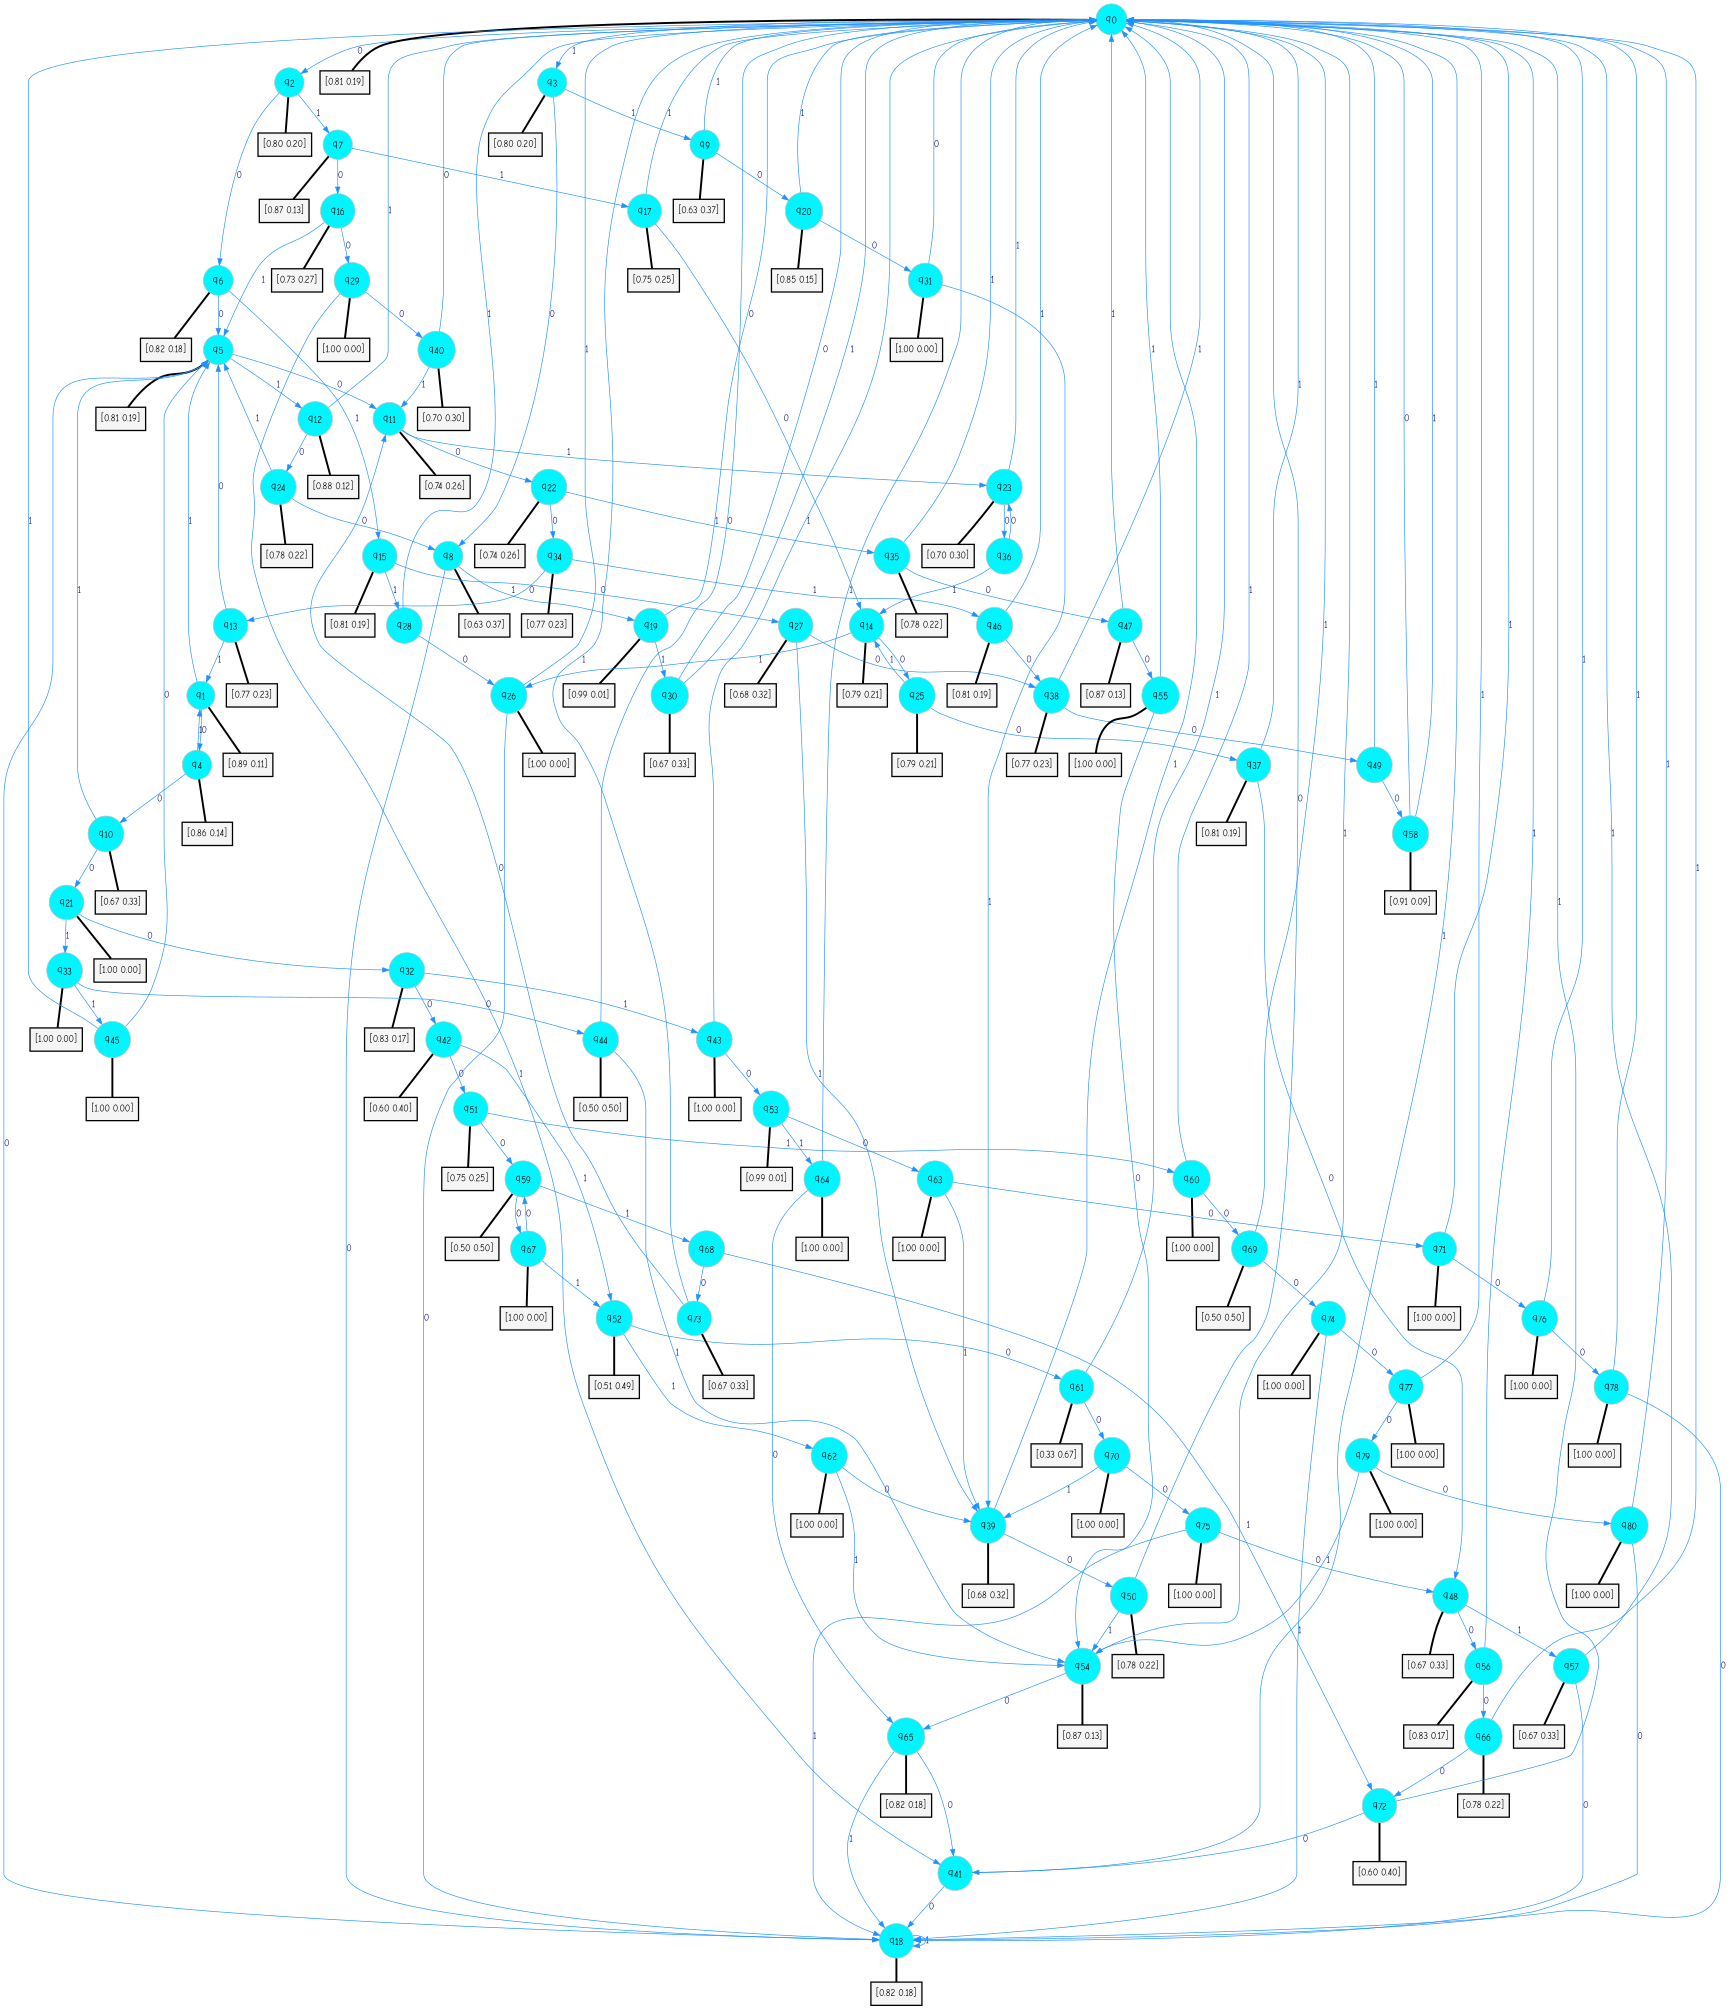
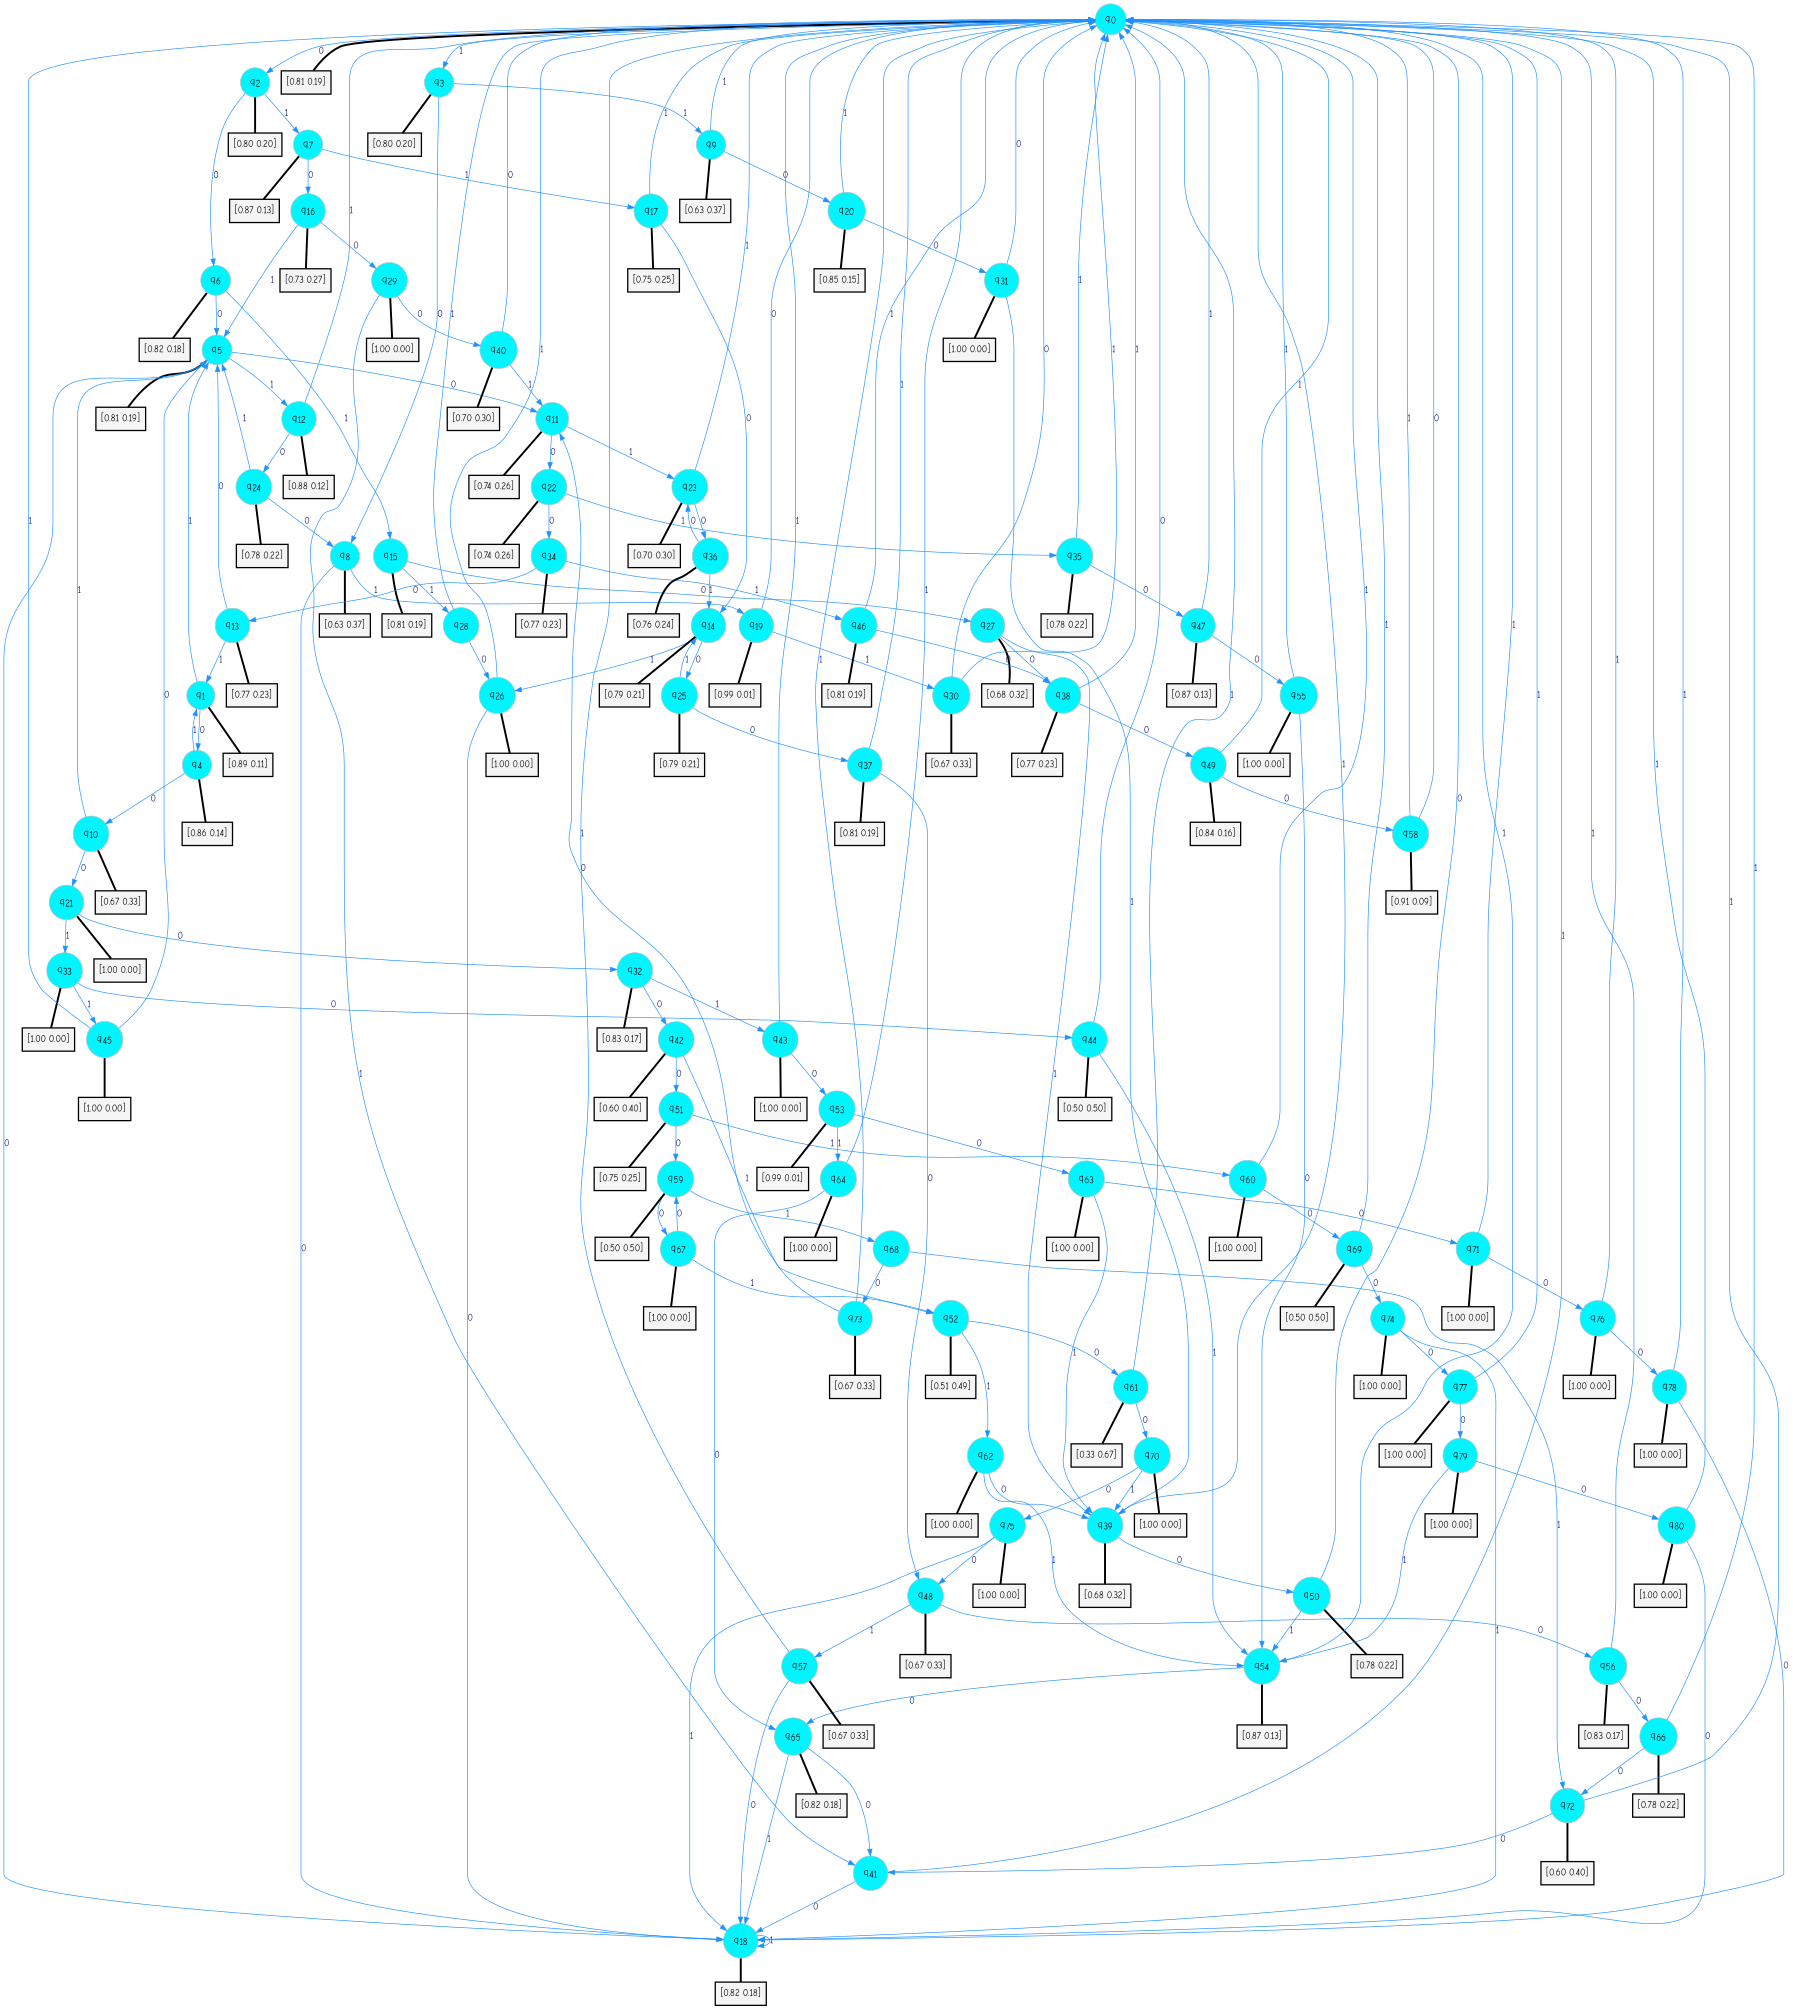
none -> (654, 625)
none -> (1215, 834)
